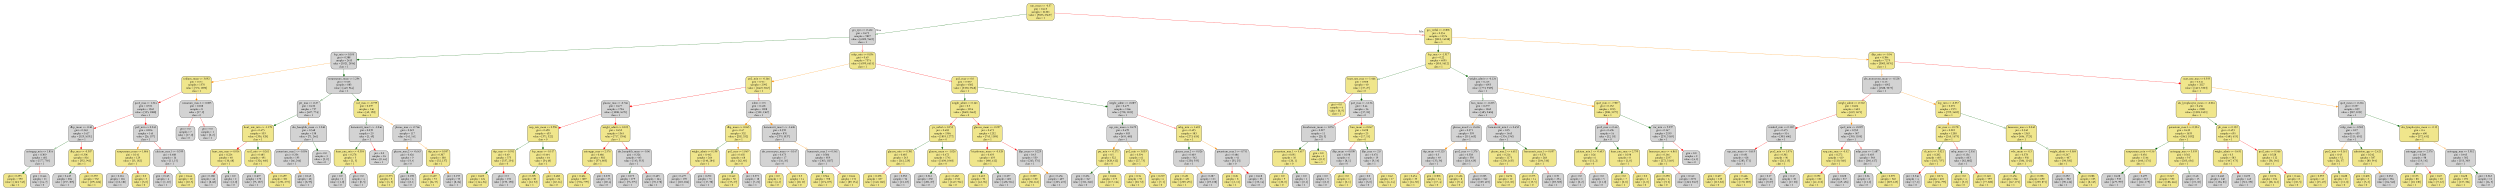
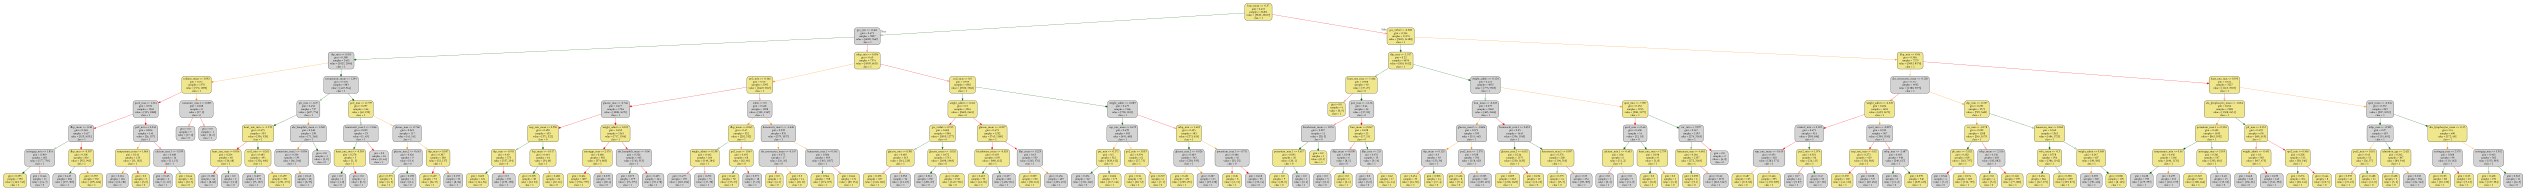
none -> (1507, 180)
